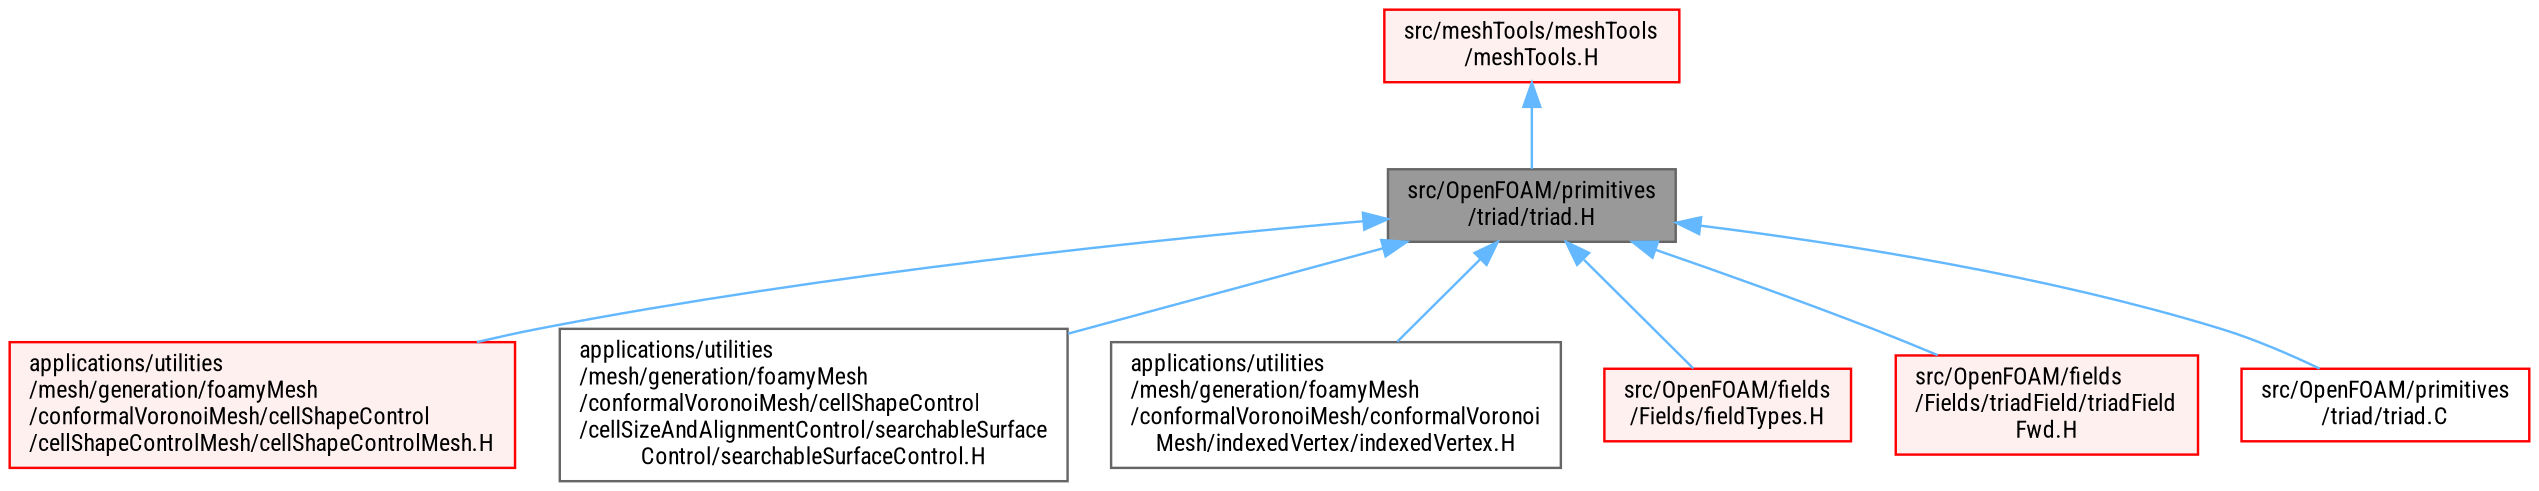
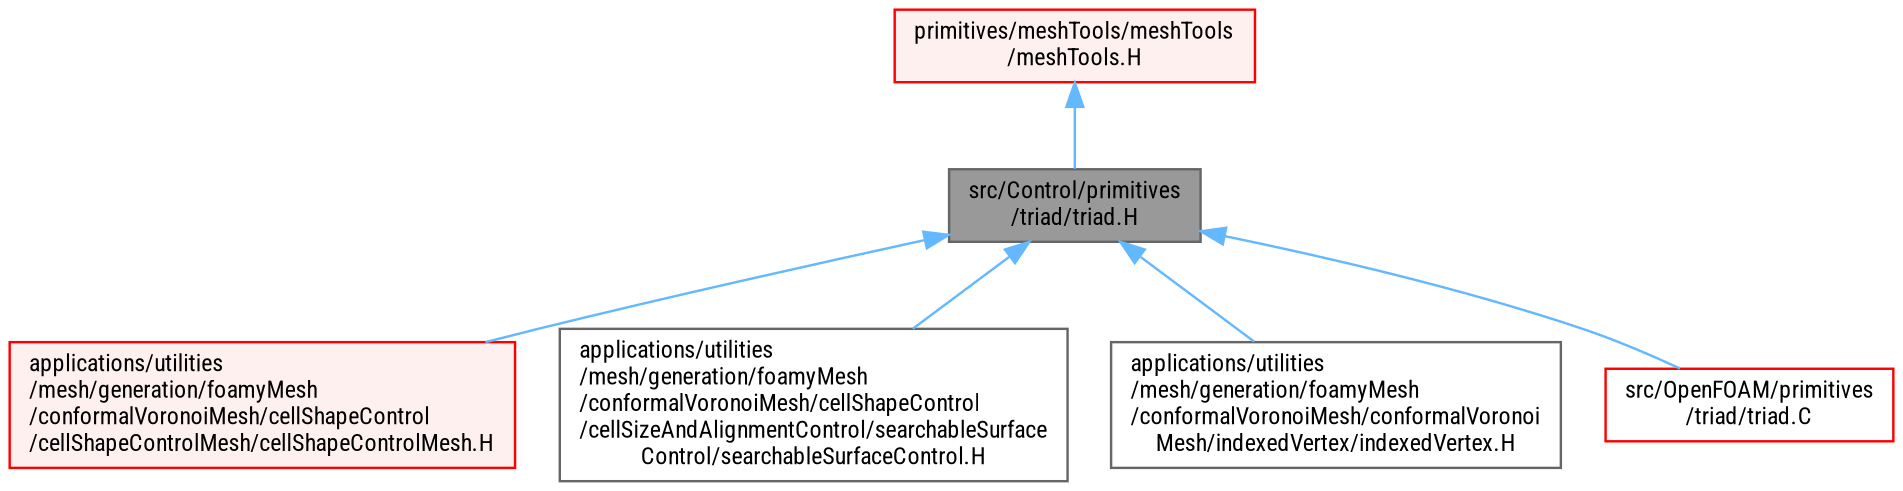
(1532, 46) -> (1075, 46)
(1532, 206) -> (1075, 206)
(1728, 405) -> none
(2047, 405) -> none
